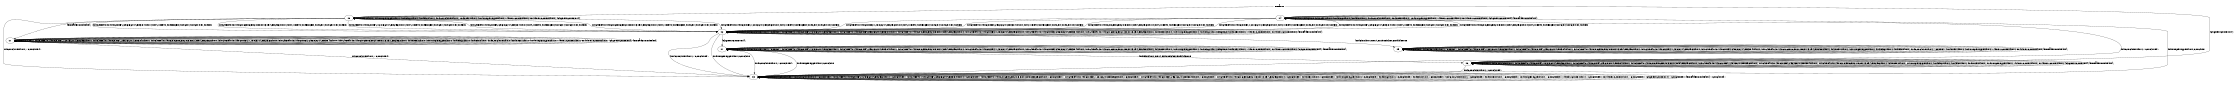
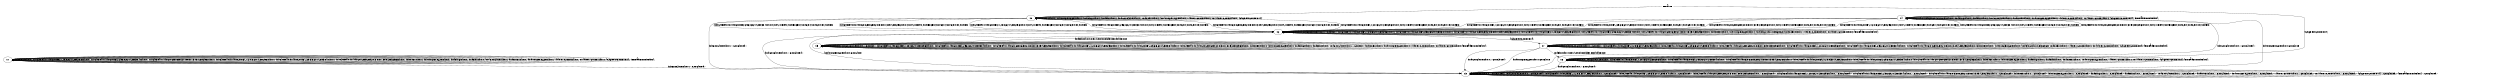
(179, 20) -> none
